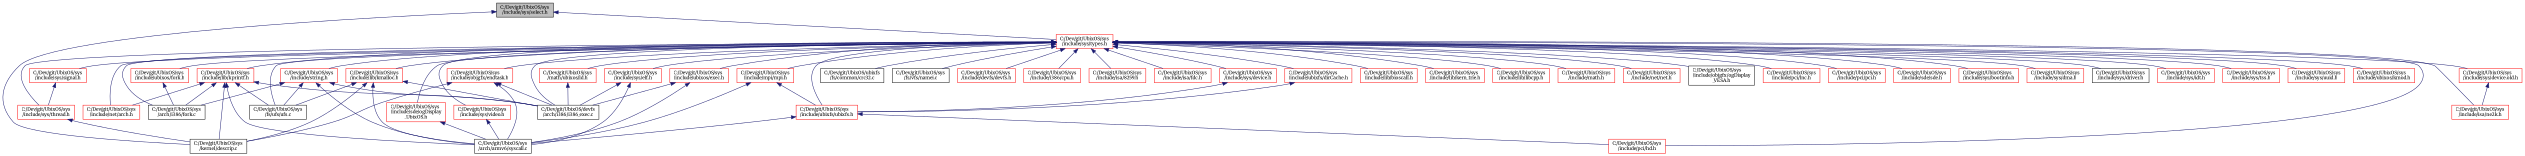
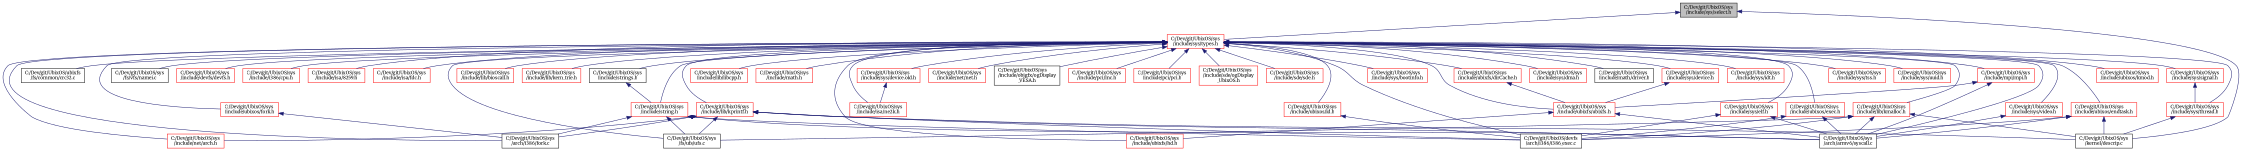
(480, 76) -> (2104, 110)
(568, 76) -> (1312, 110)
none -> (618, 76)
(2121, 76) -> (1624, 76)
(465, 131) -> (1730, 50)
(1637, 146) -> (1155, 141)
